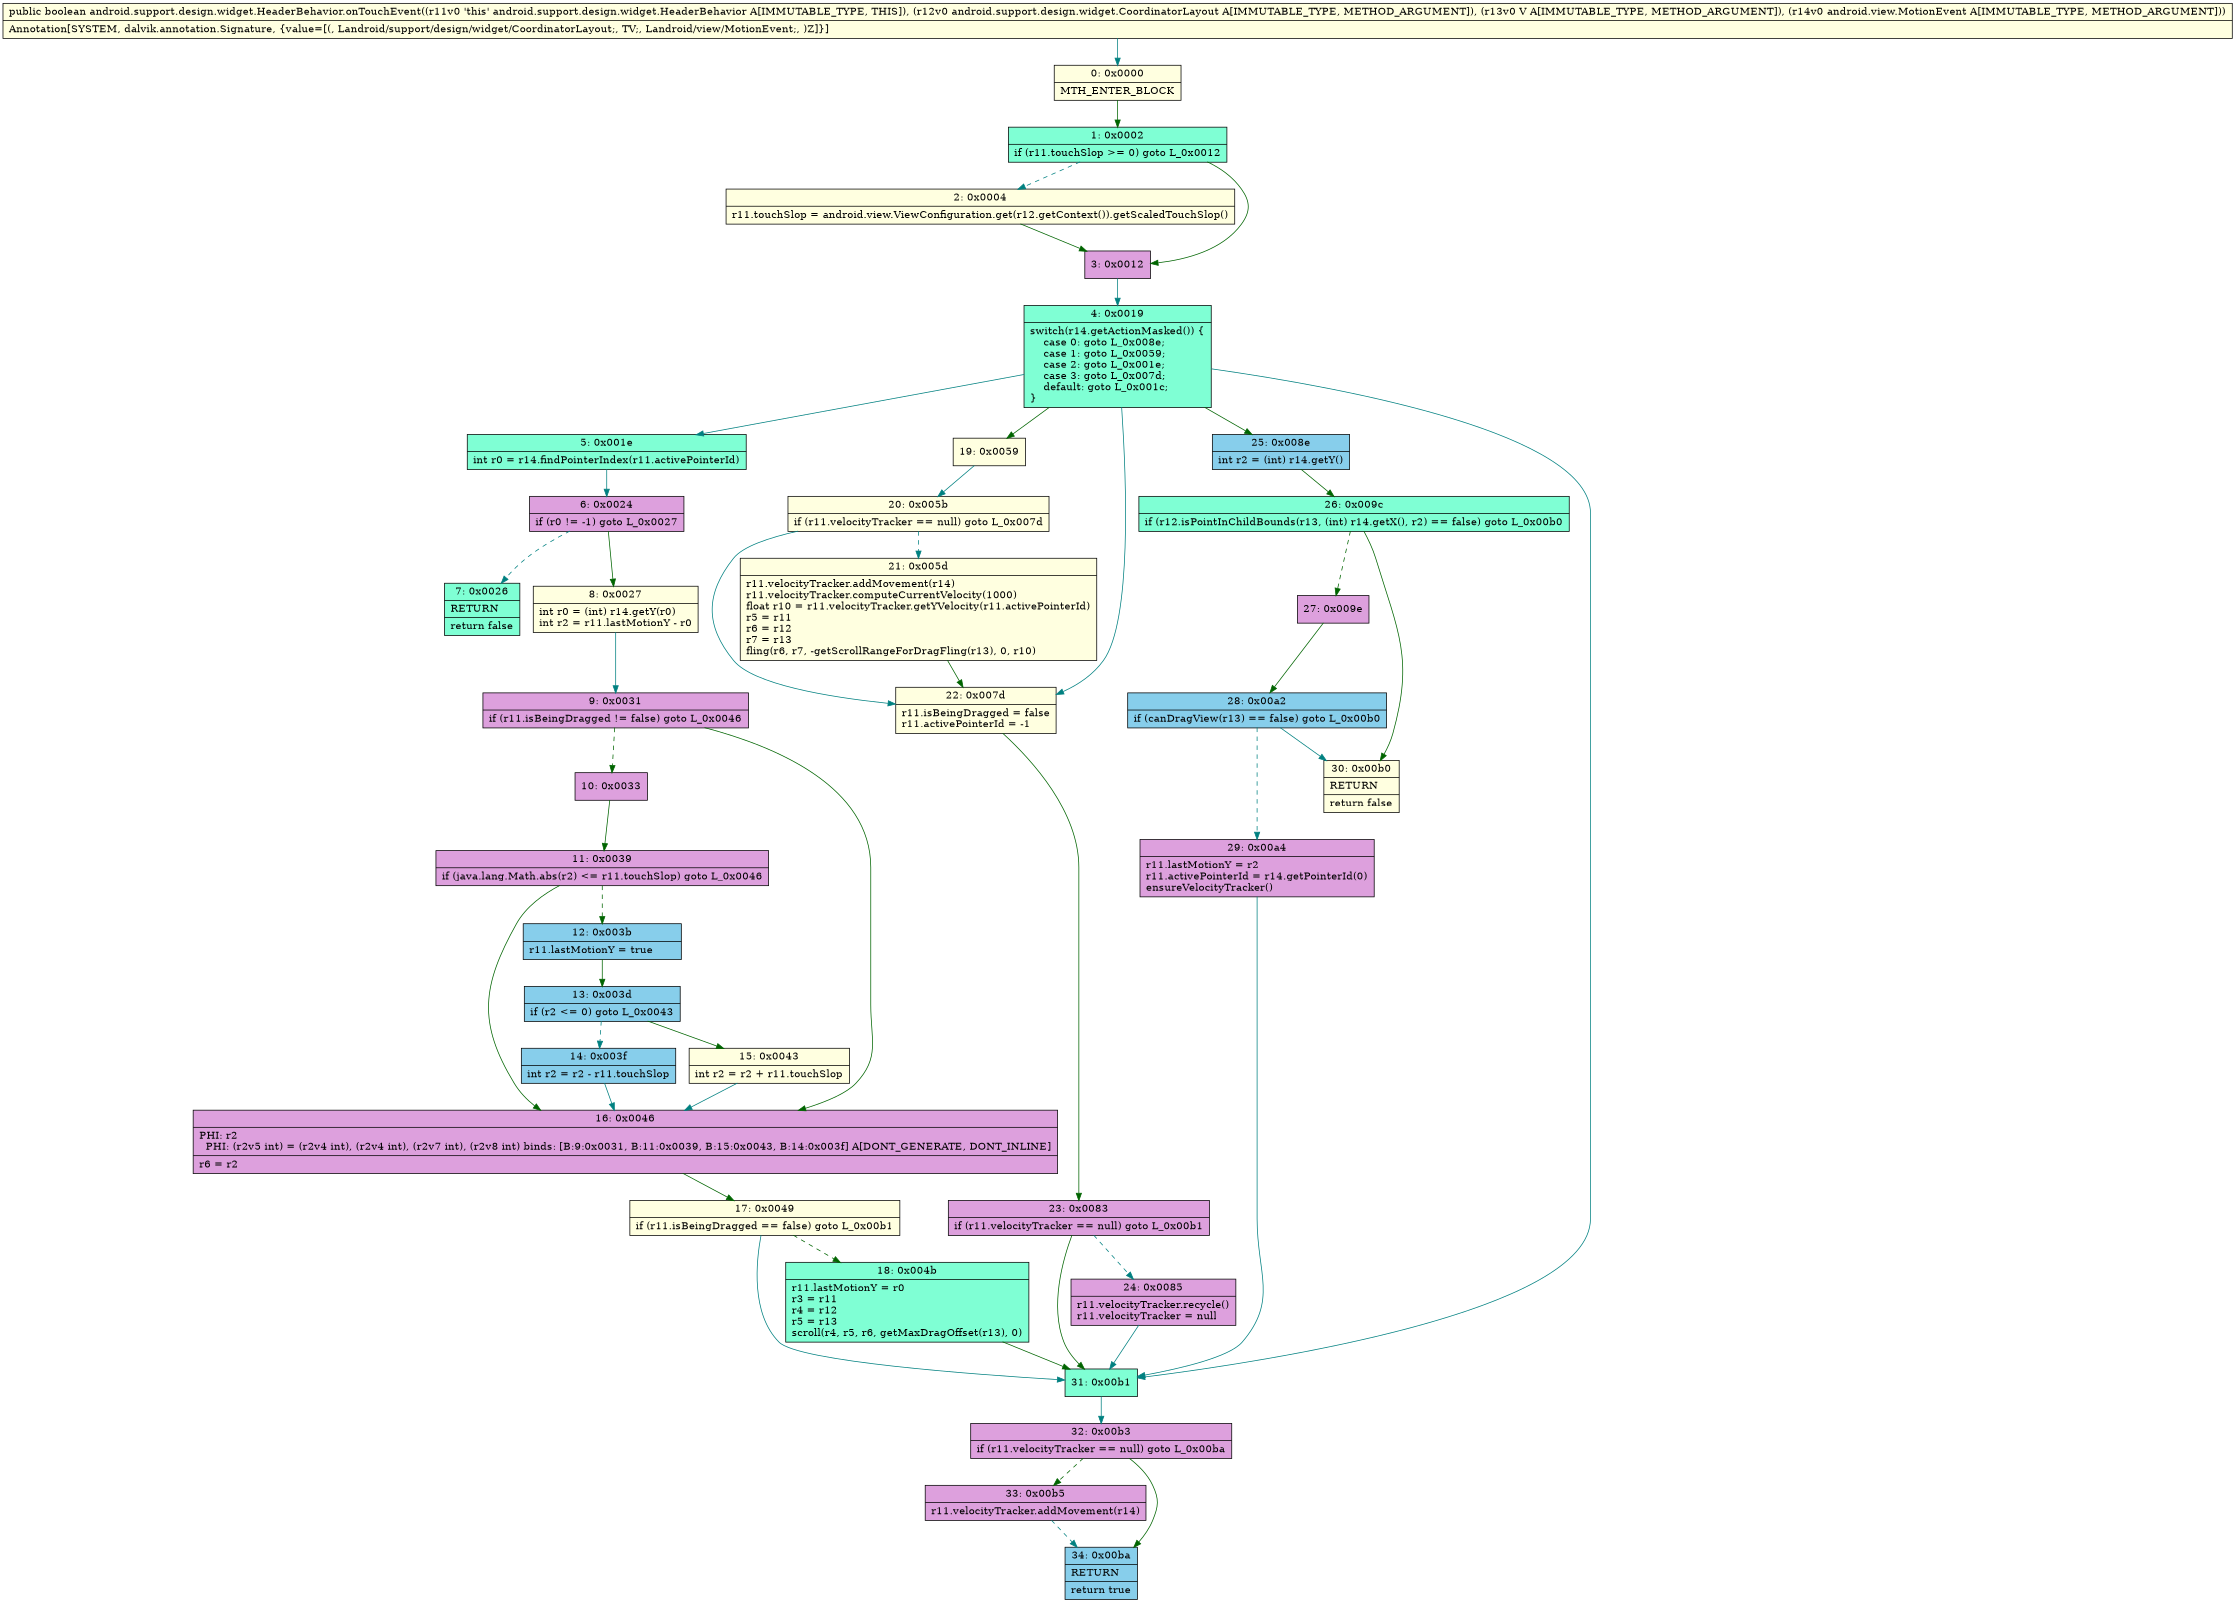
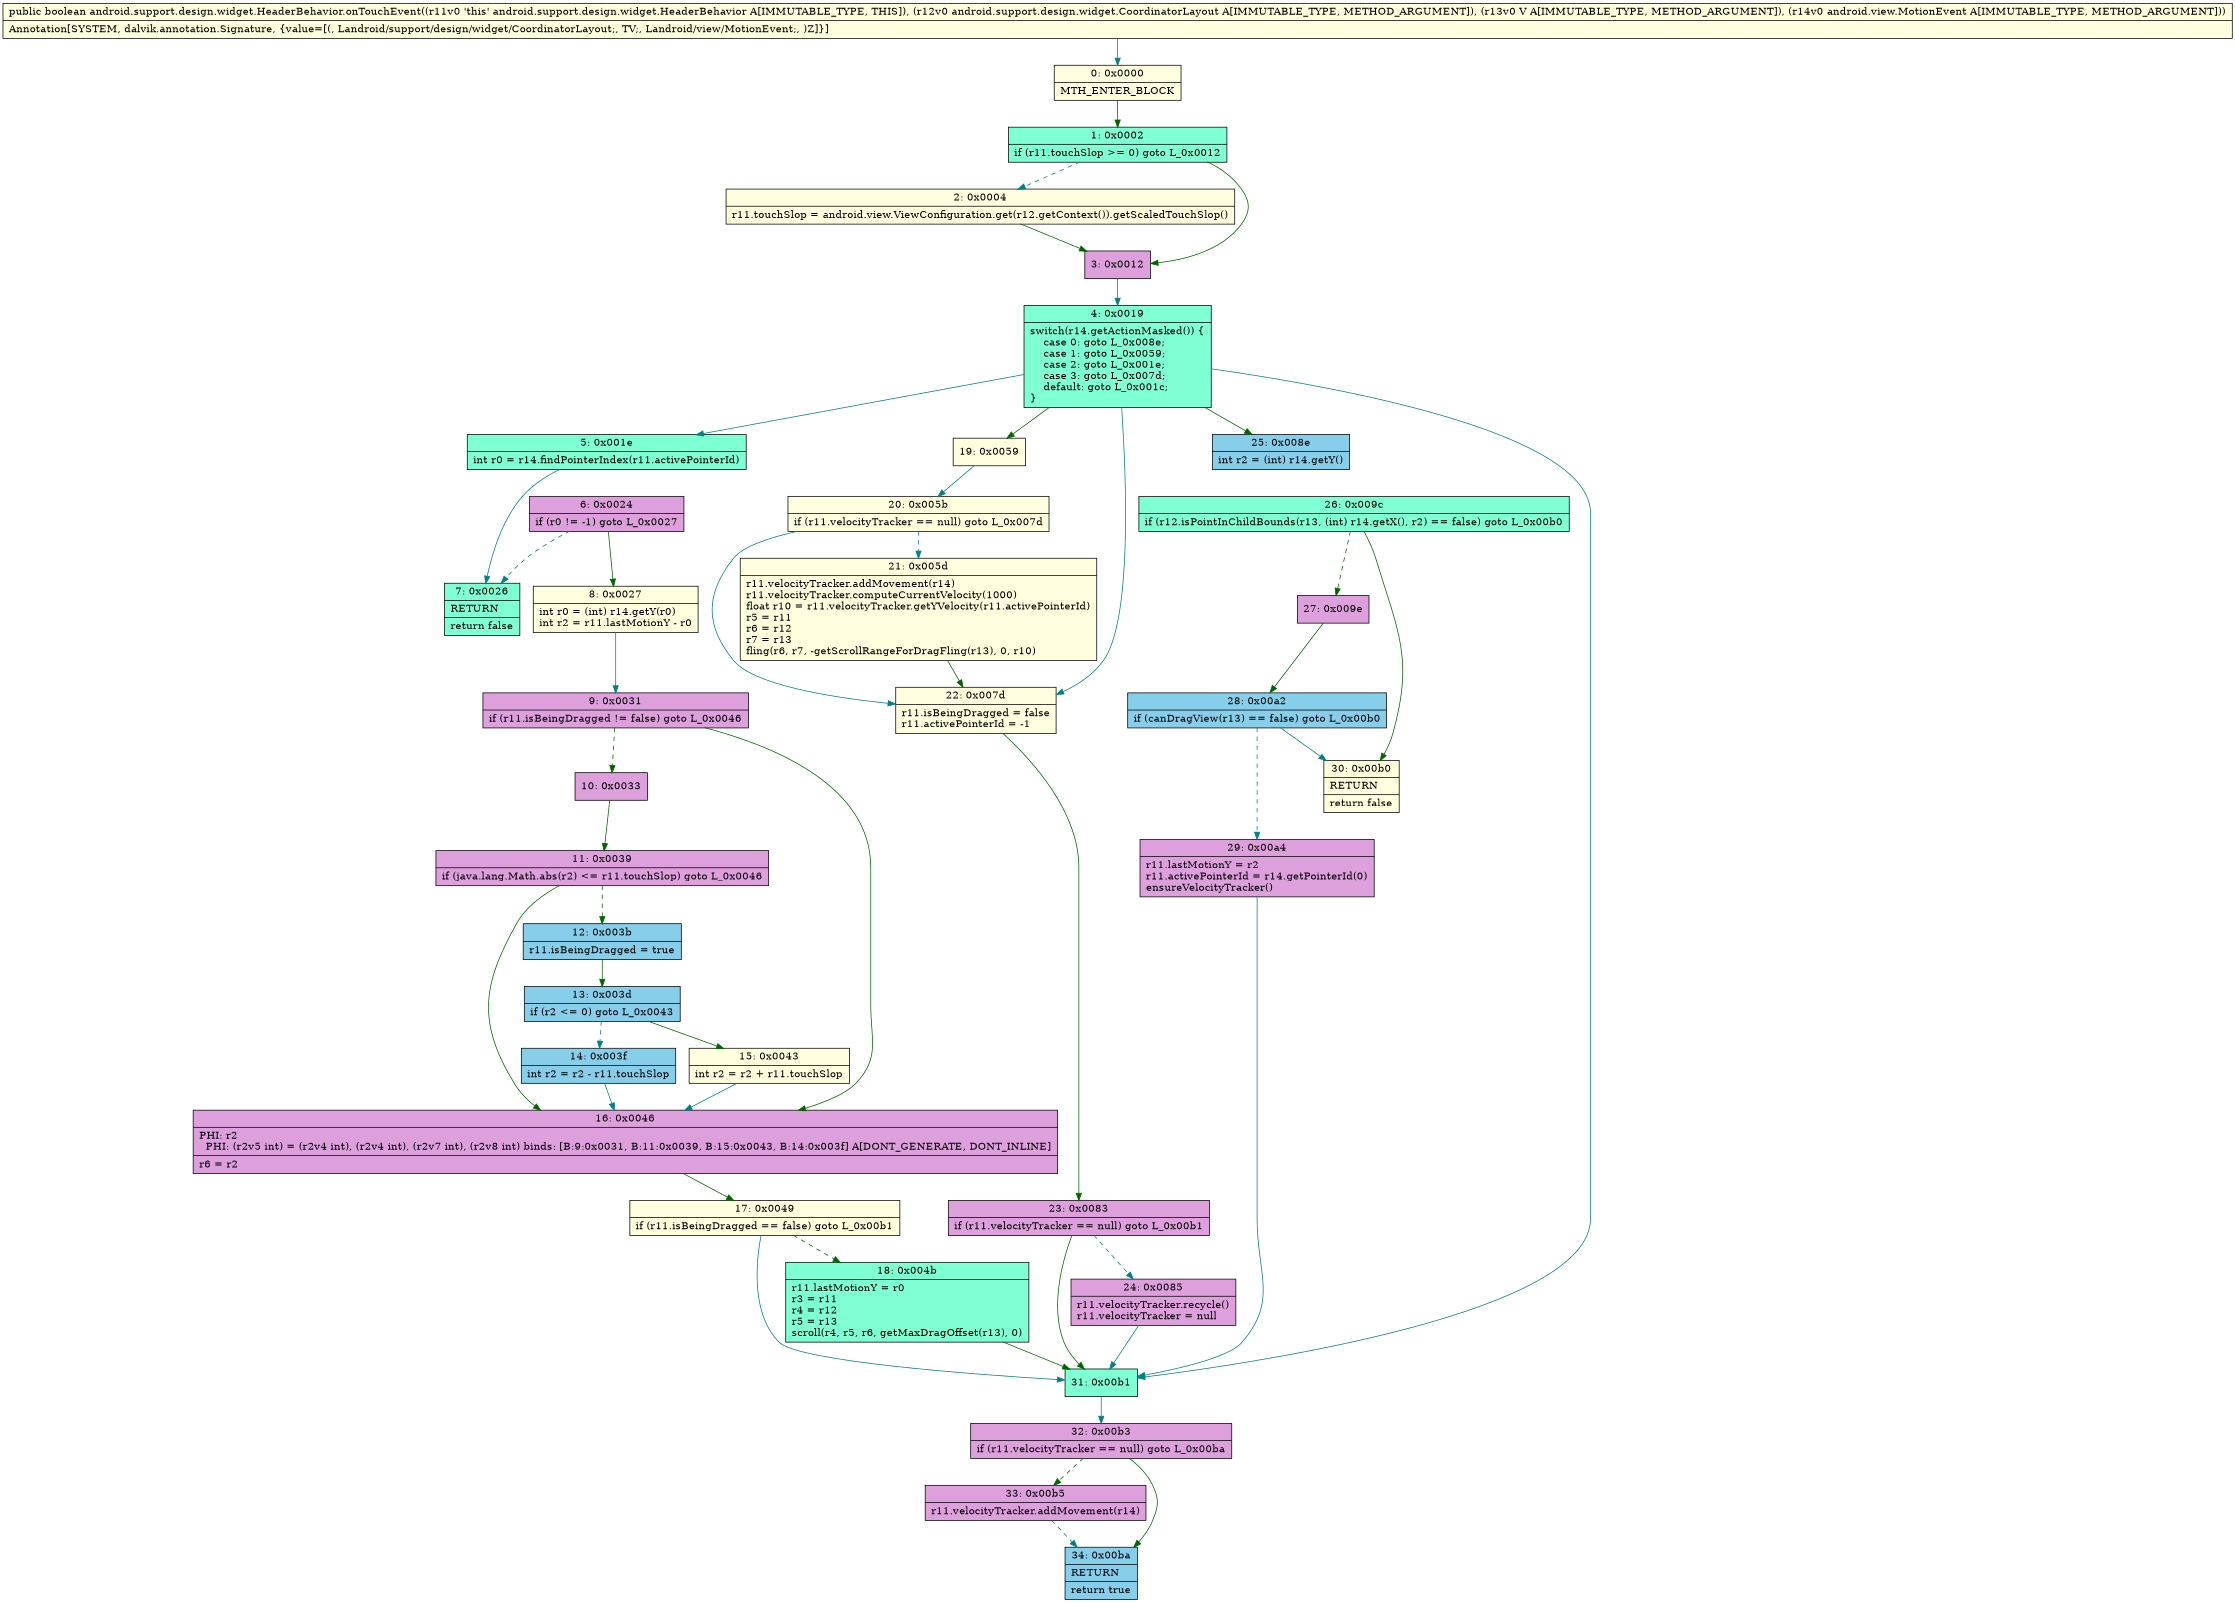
(607, 479) -> (510, 513)
(1315, 480) -> none
(591, 950) -> (602, 950)
